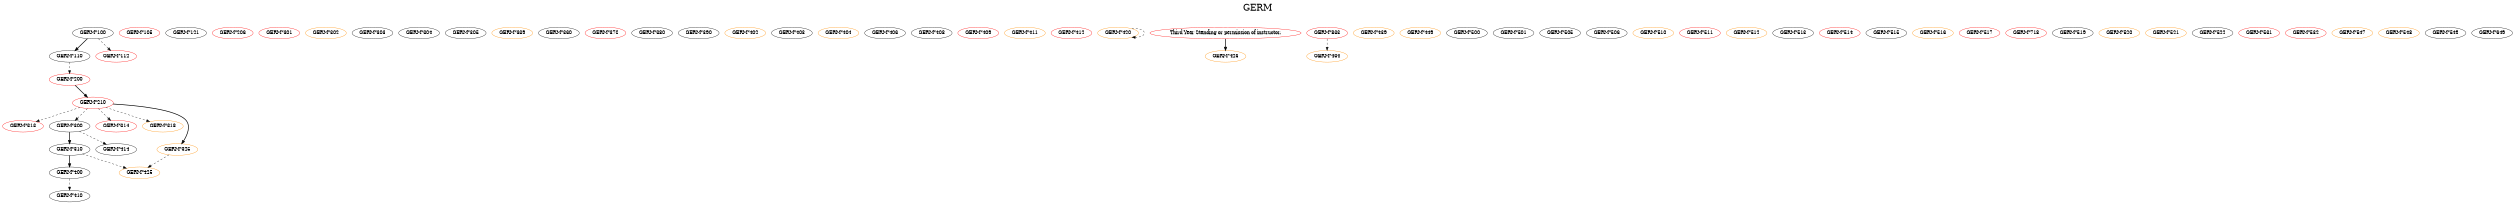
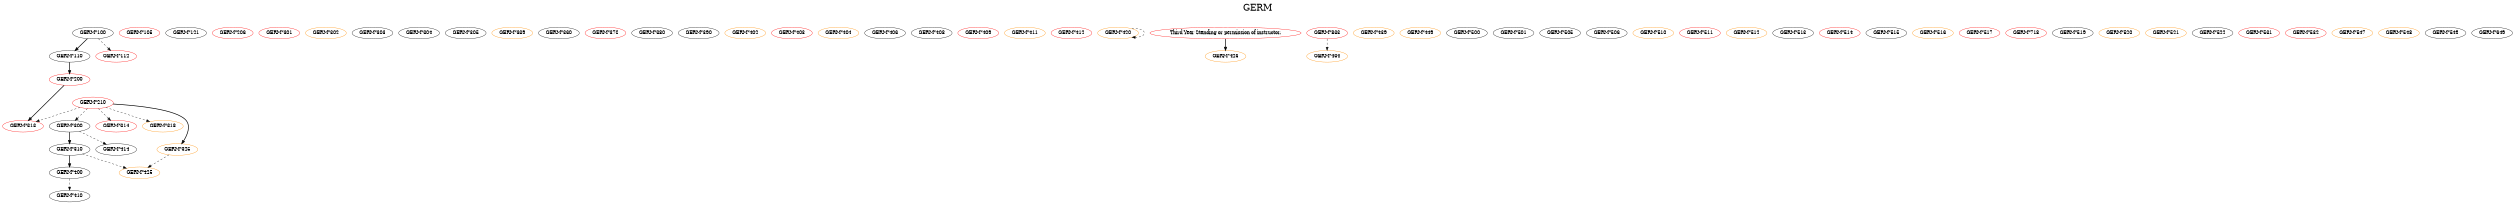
(792, 33) -> (792, 33)
(70, 66) -> (70, 66)
(80, 90) -> (47, 102)
